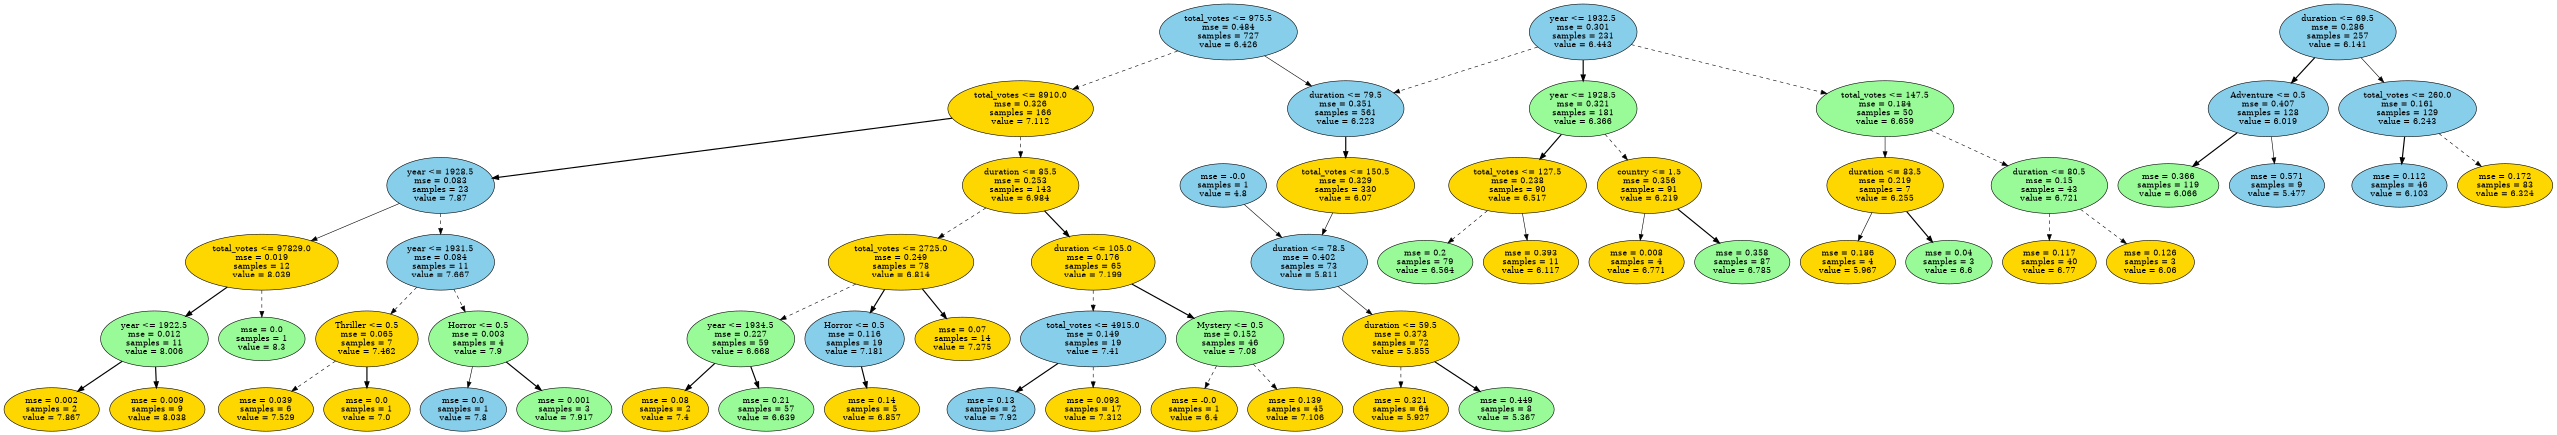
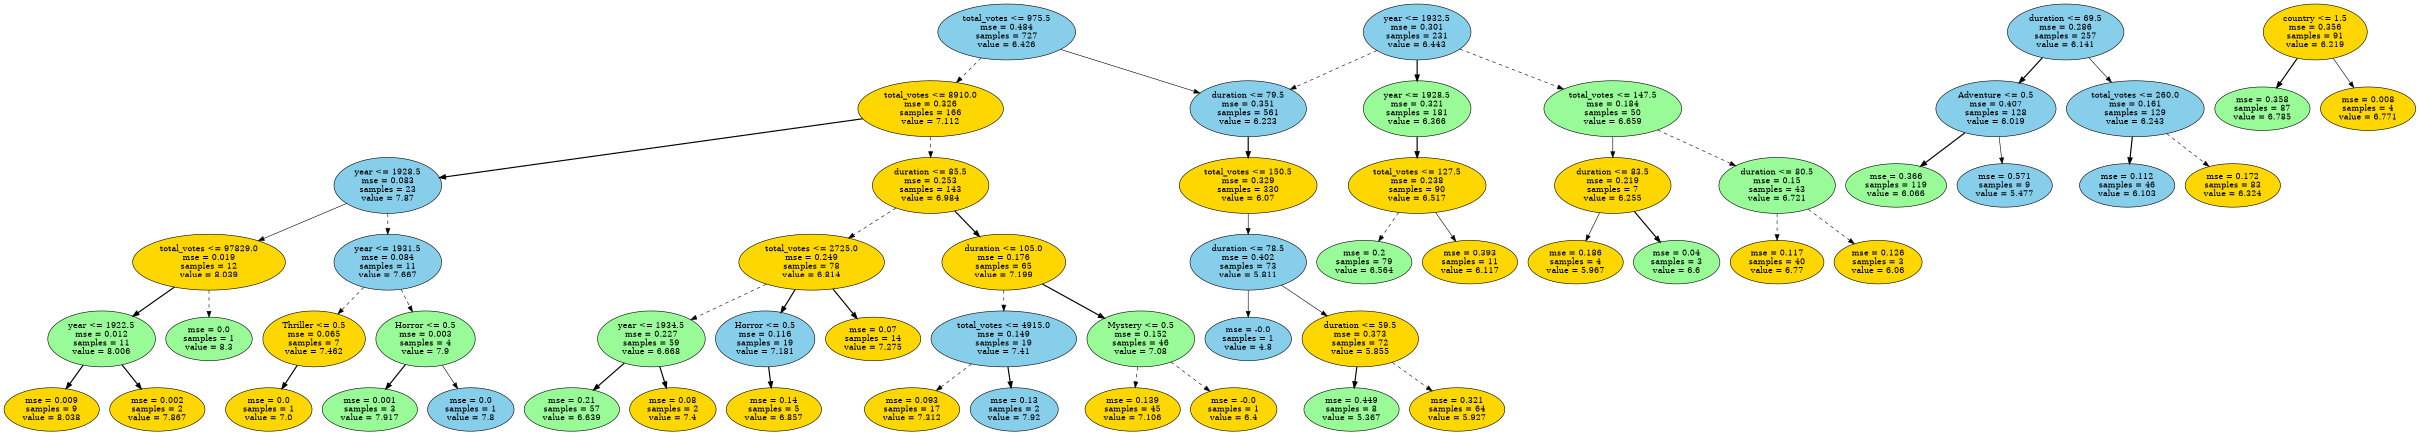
(1614, 145) -> none
(1261, 219) -> (1248, 301)
(266, 409) -> none
